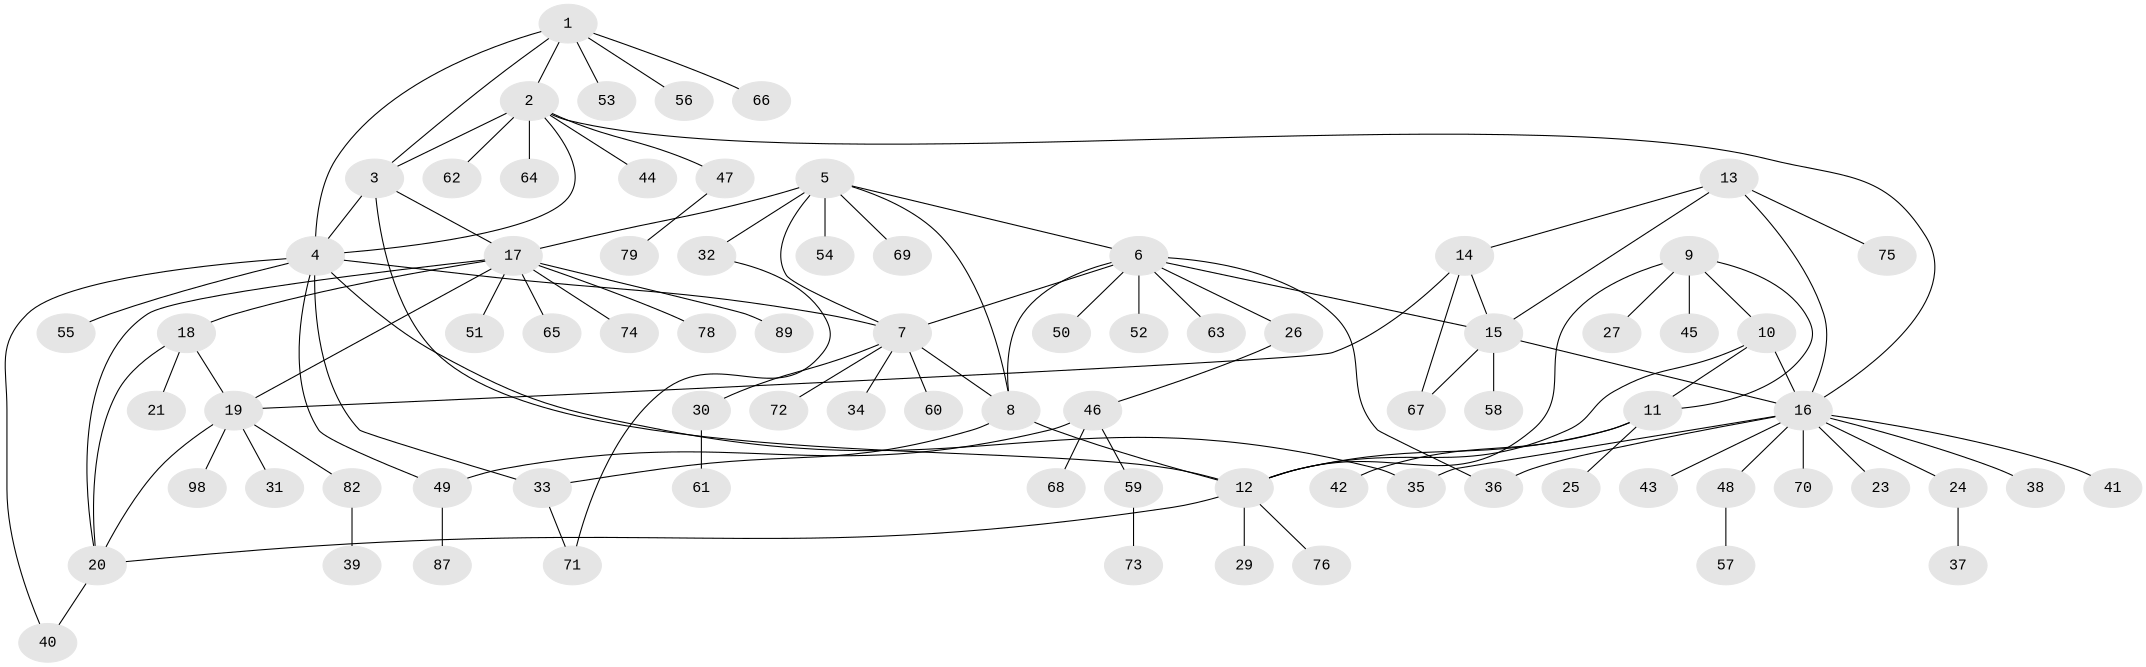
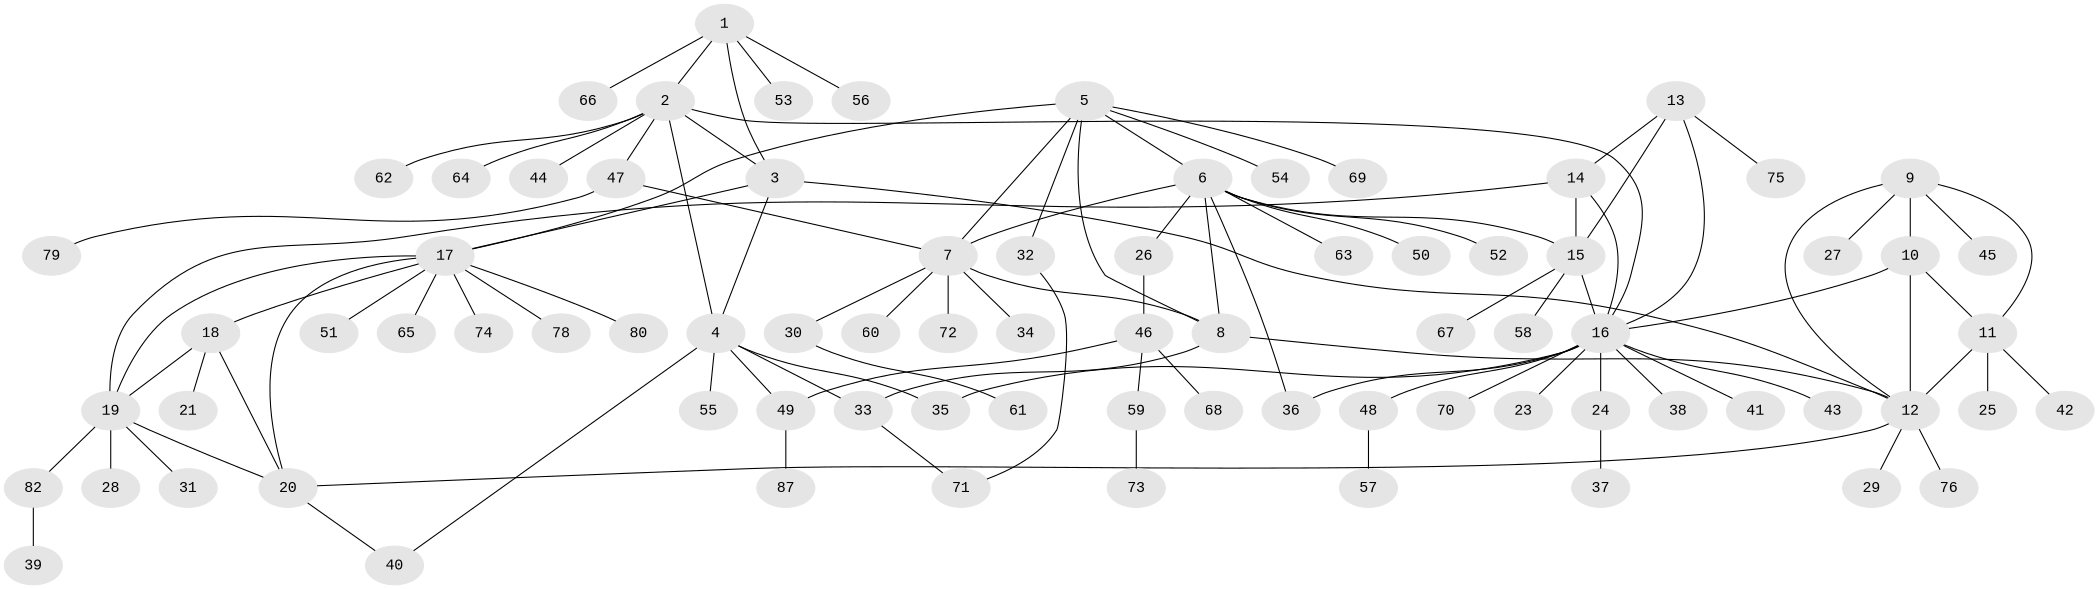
(394, 100) -> none
(570, 285) -> (782, 217)
(784, 333) -> (639, 333)
(1440, 333) -> (1617, 252)
(197, 488) -> (111, 488)
